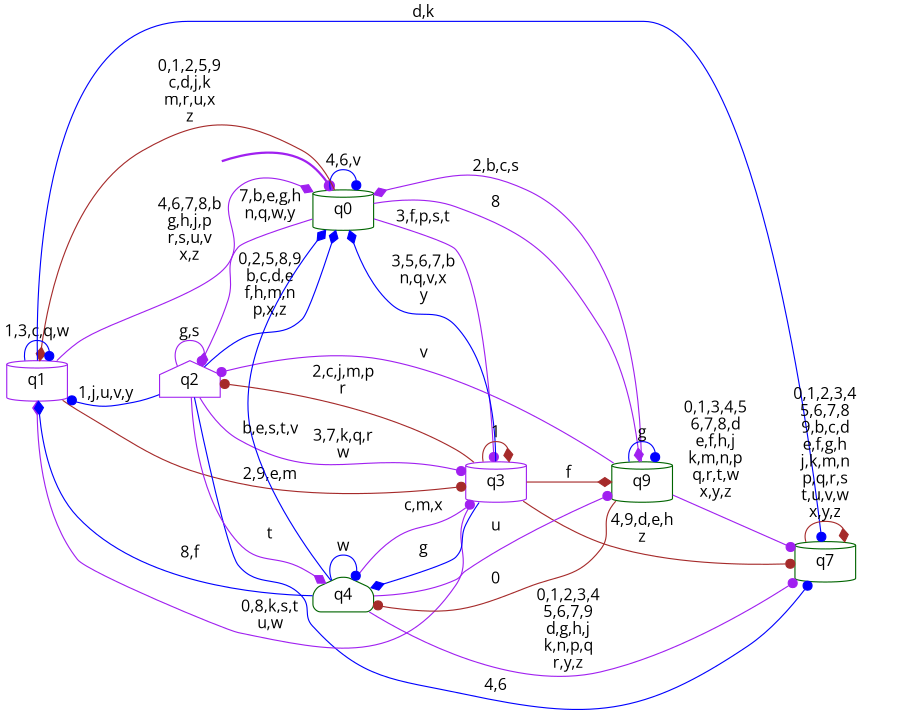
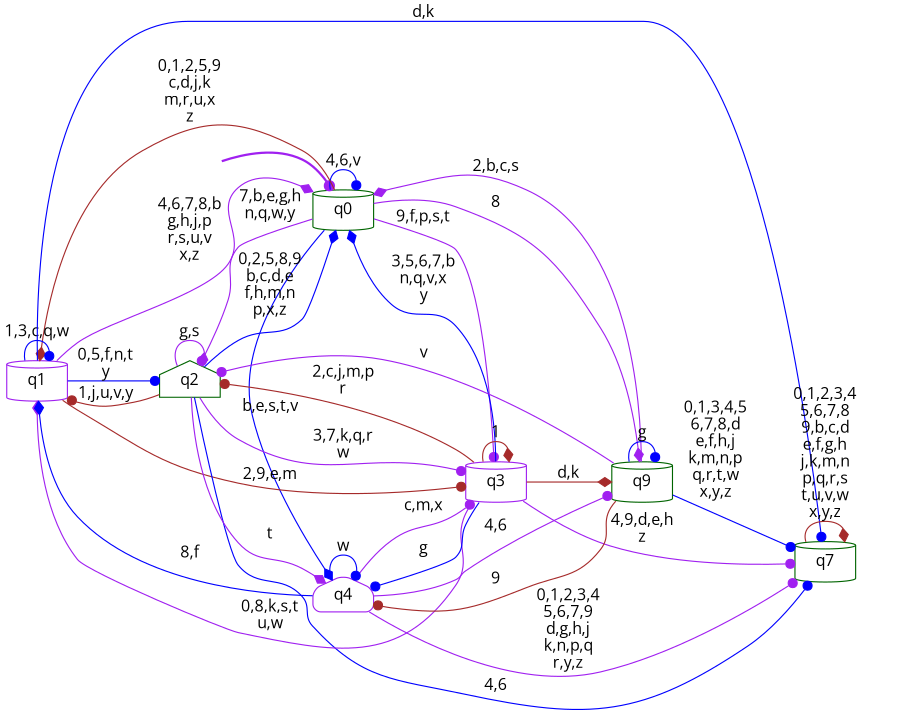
(424, 217) -> (424, 217)
none -> (109, 381)
(190, 381) -> (190, 381)
(118, 405) -> (118, 405)
(249, 413) -> (250, 398)
(569, 474) -> (569, 474)
(730, 520) -> (730, 520)
(496, 526) -> (496, 526)
(648, 555) -> (648, 555)
(447, 562) -> (447, 562)
(496, 579) -> (496, 579)
(343, 596) -> (343, 596)
